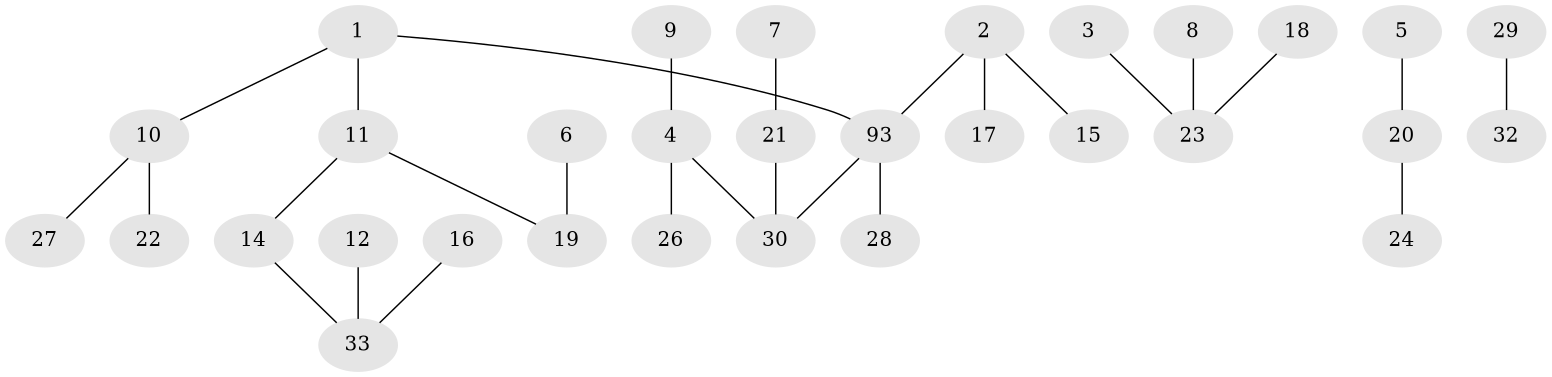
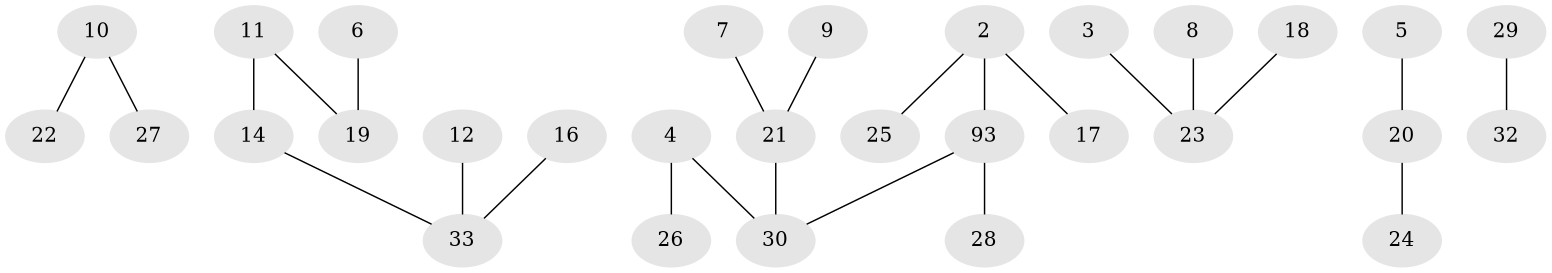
(358, 32) -> none
(671, 84) -> (802, 84)
(1089, 136) -> (880, 136)
